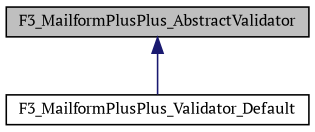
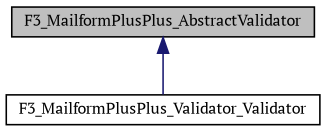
(158, 110) -> (163, 110)
